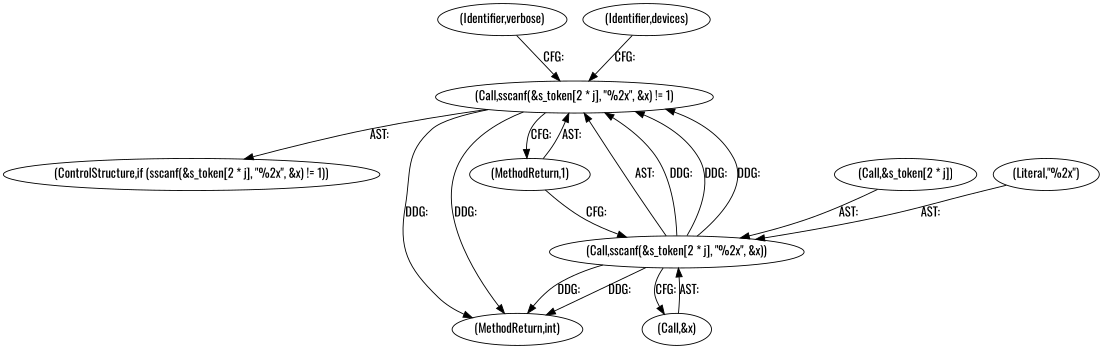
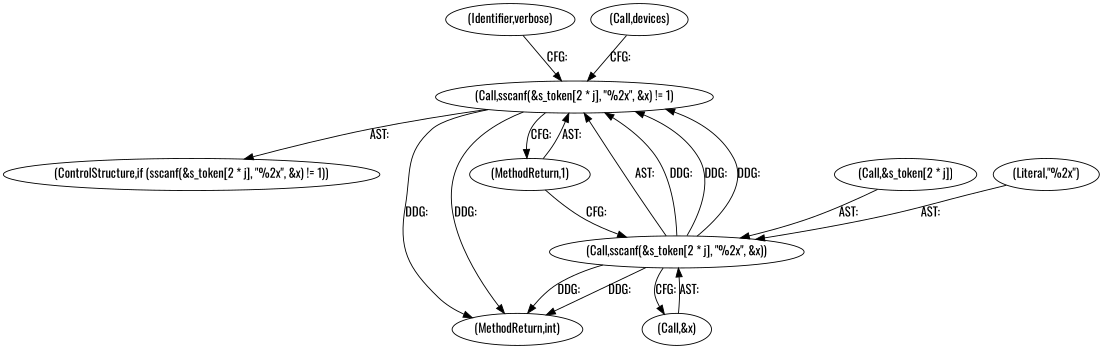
(647, 20) -> (639, 20)
